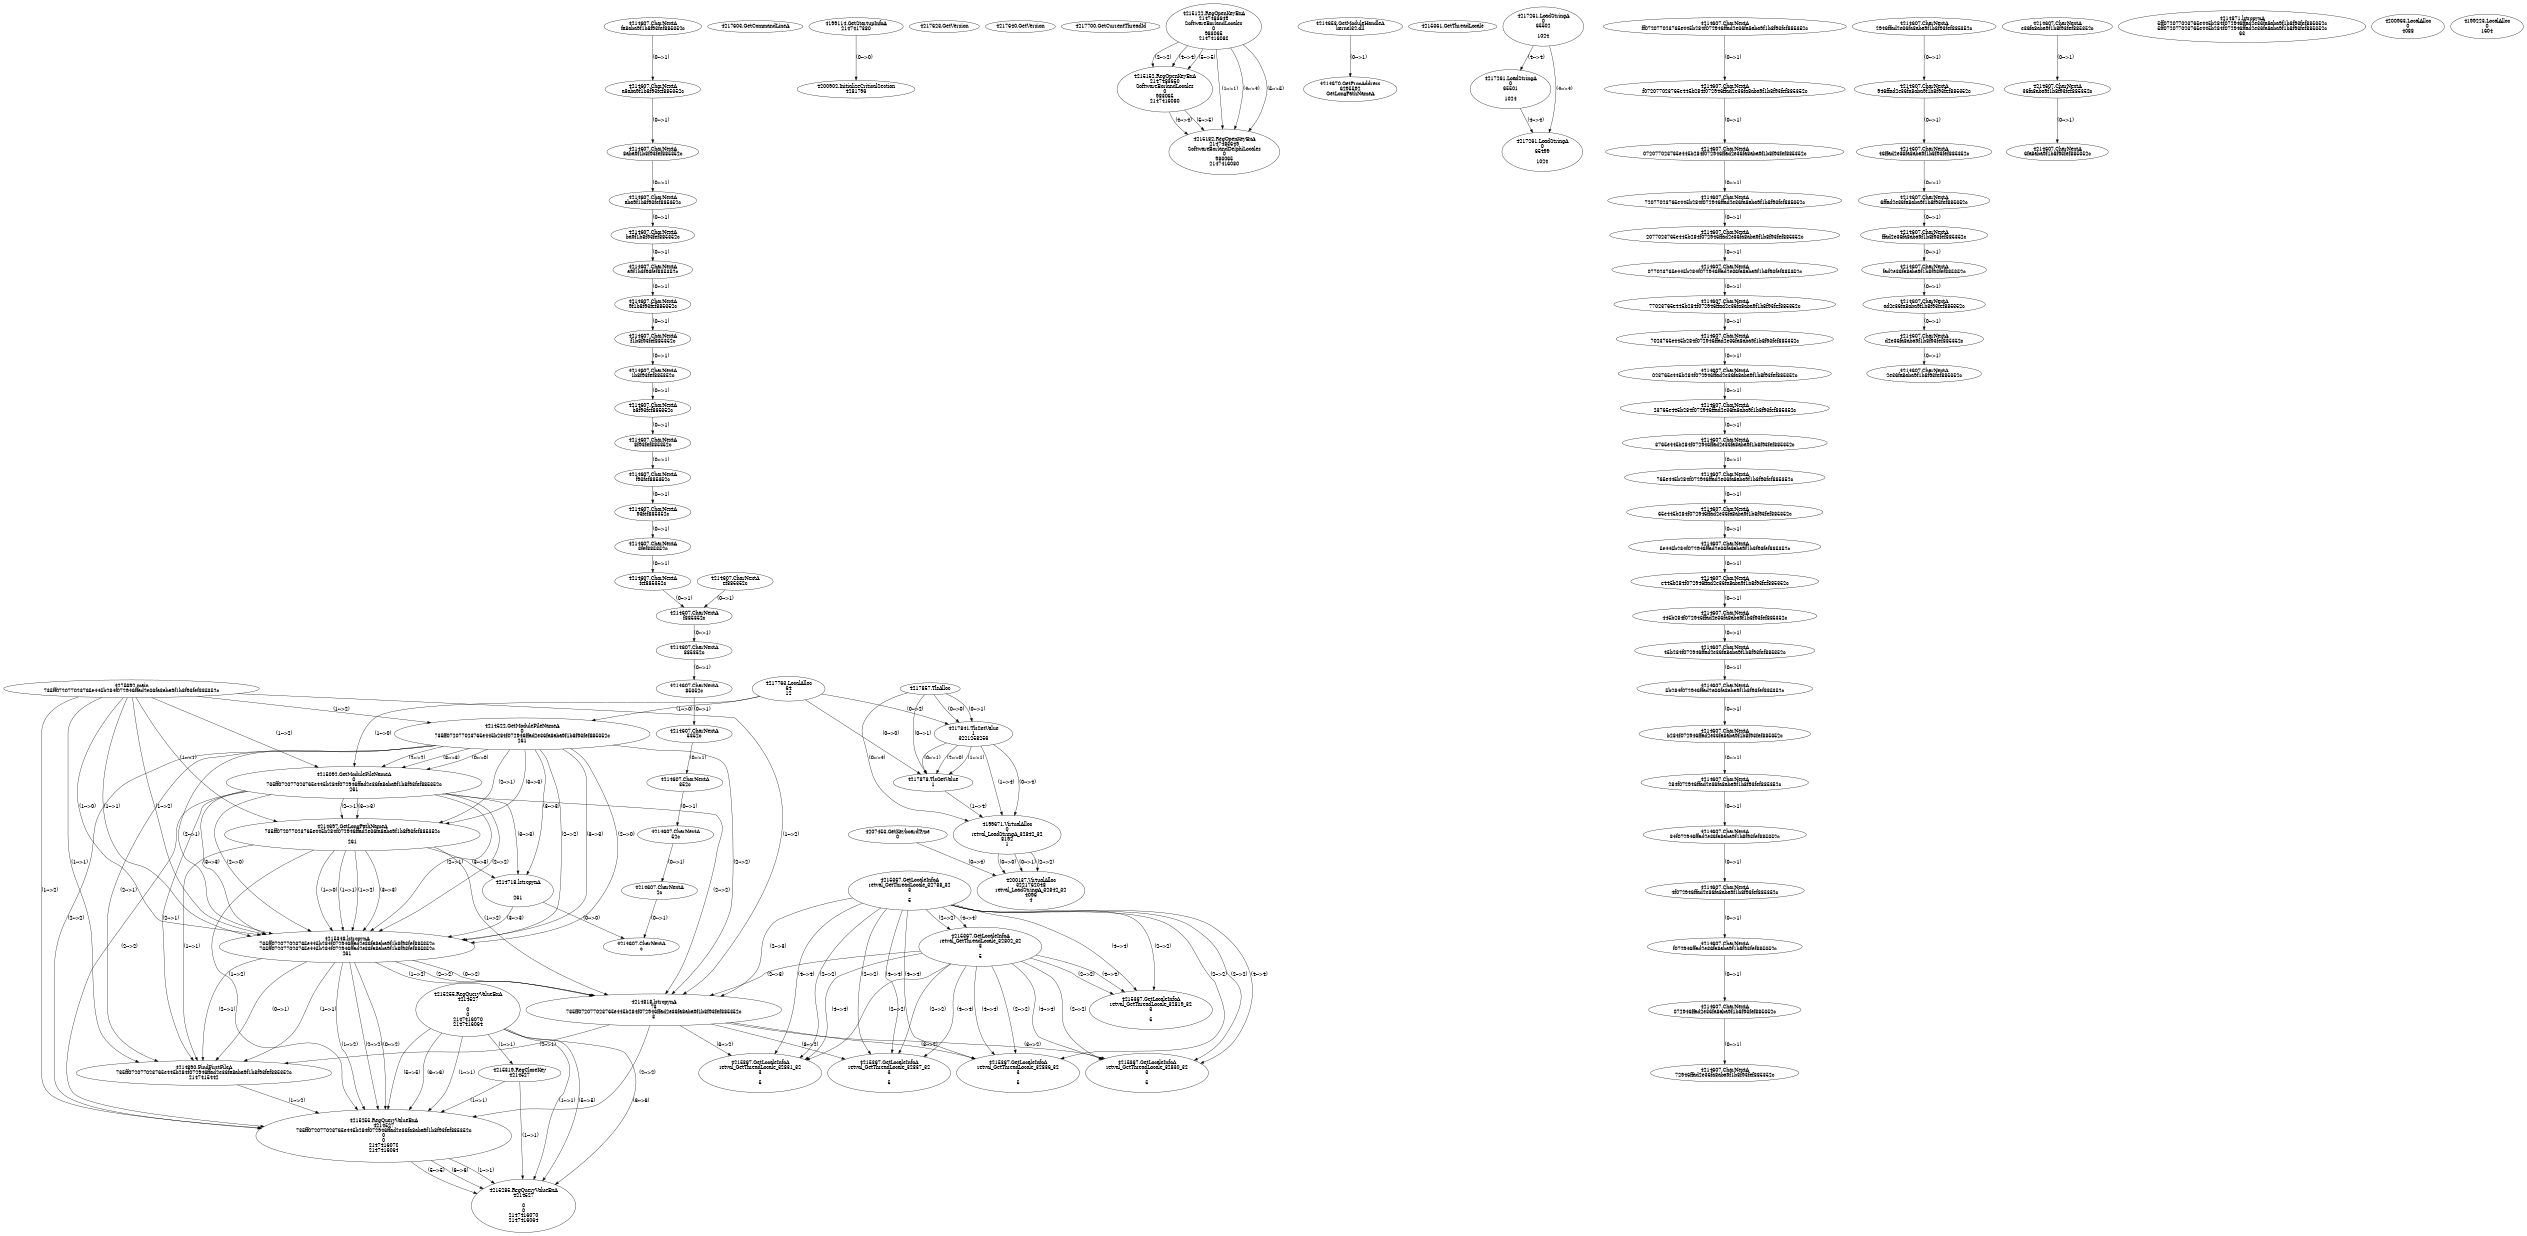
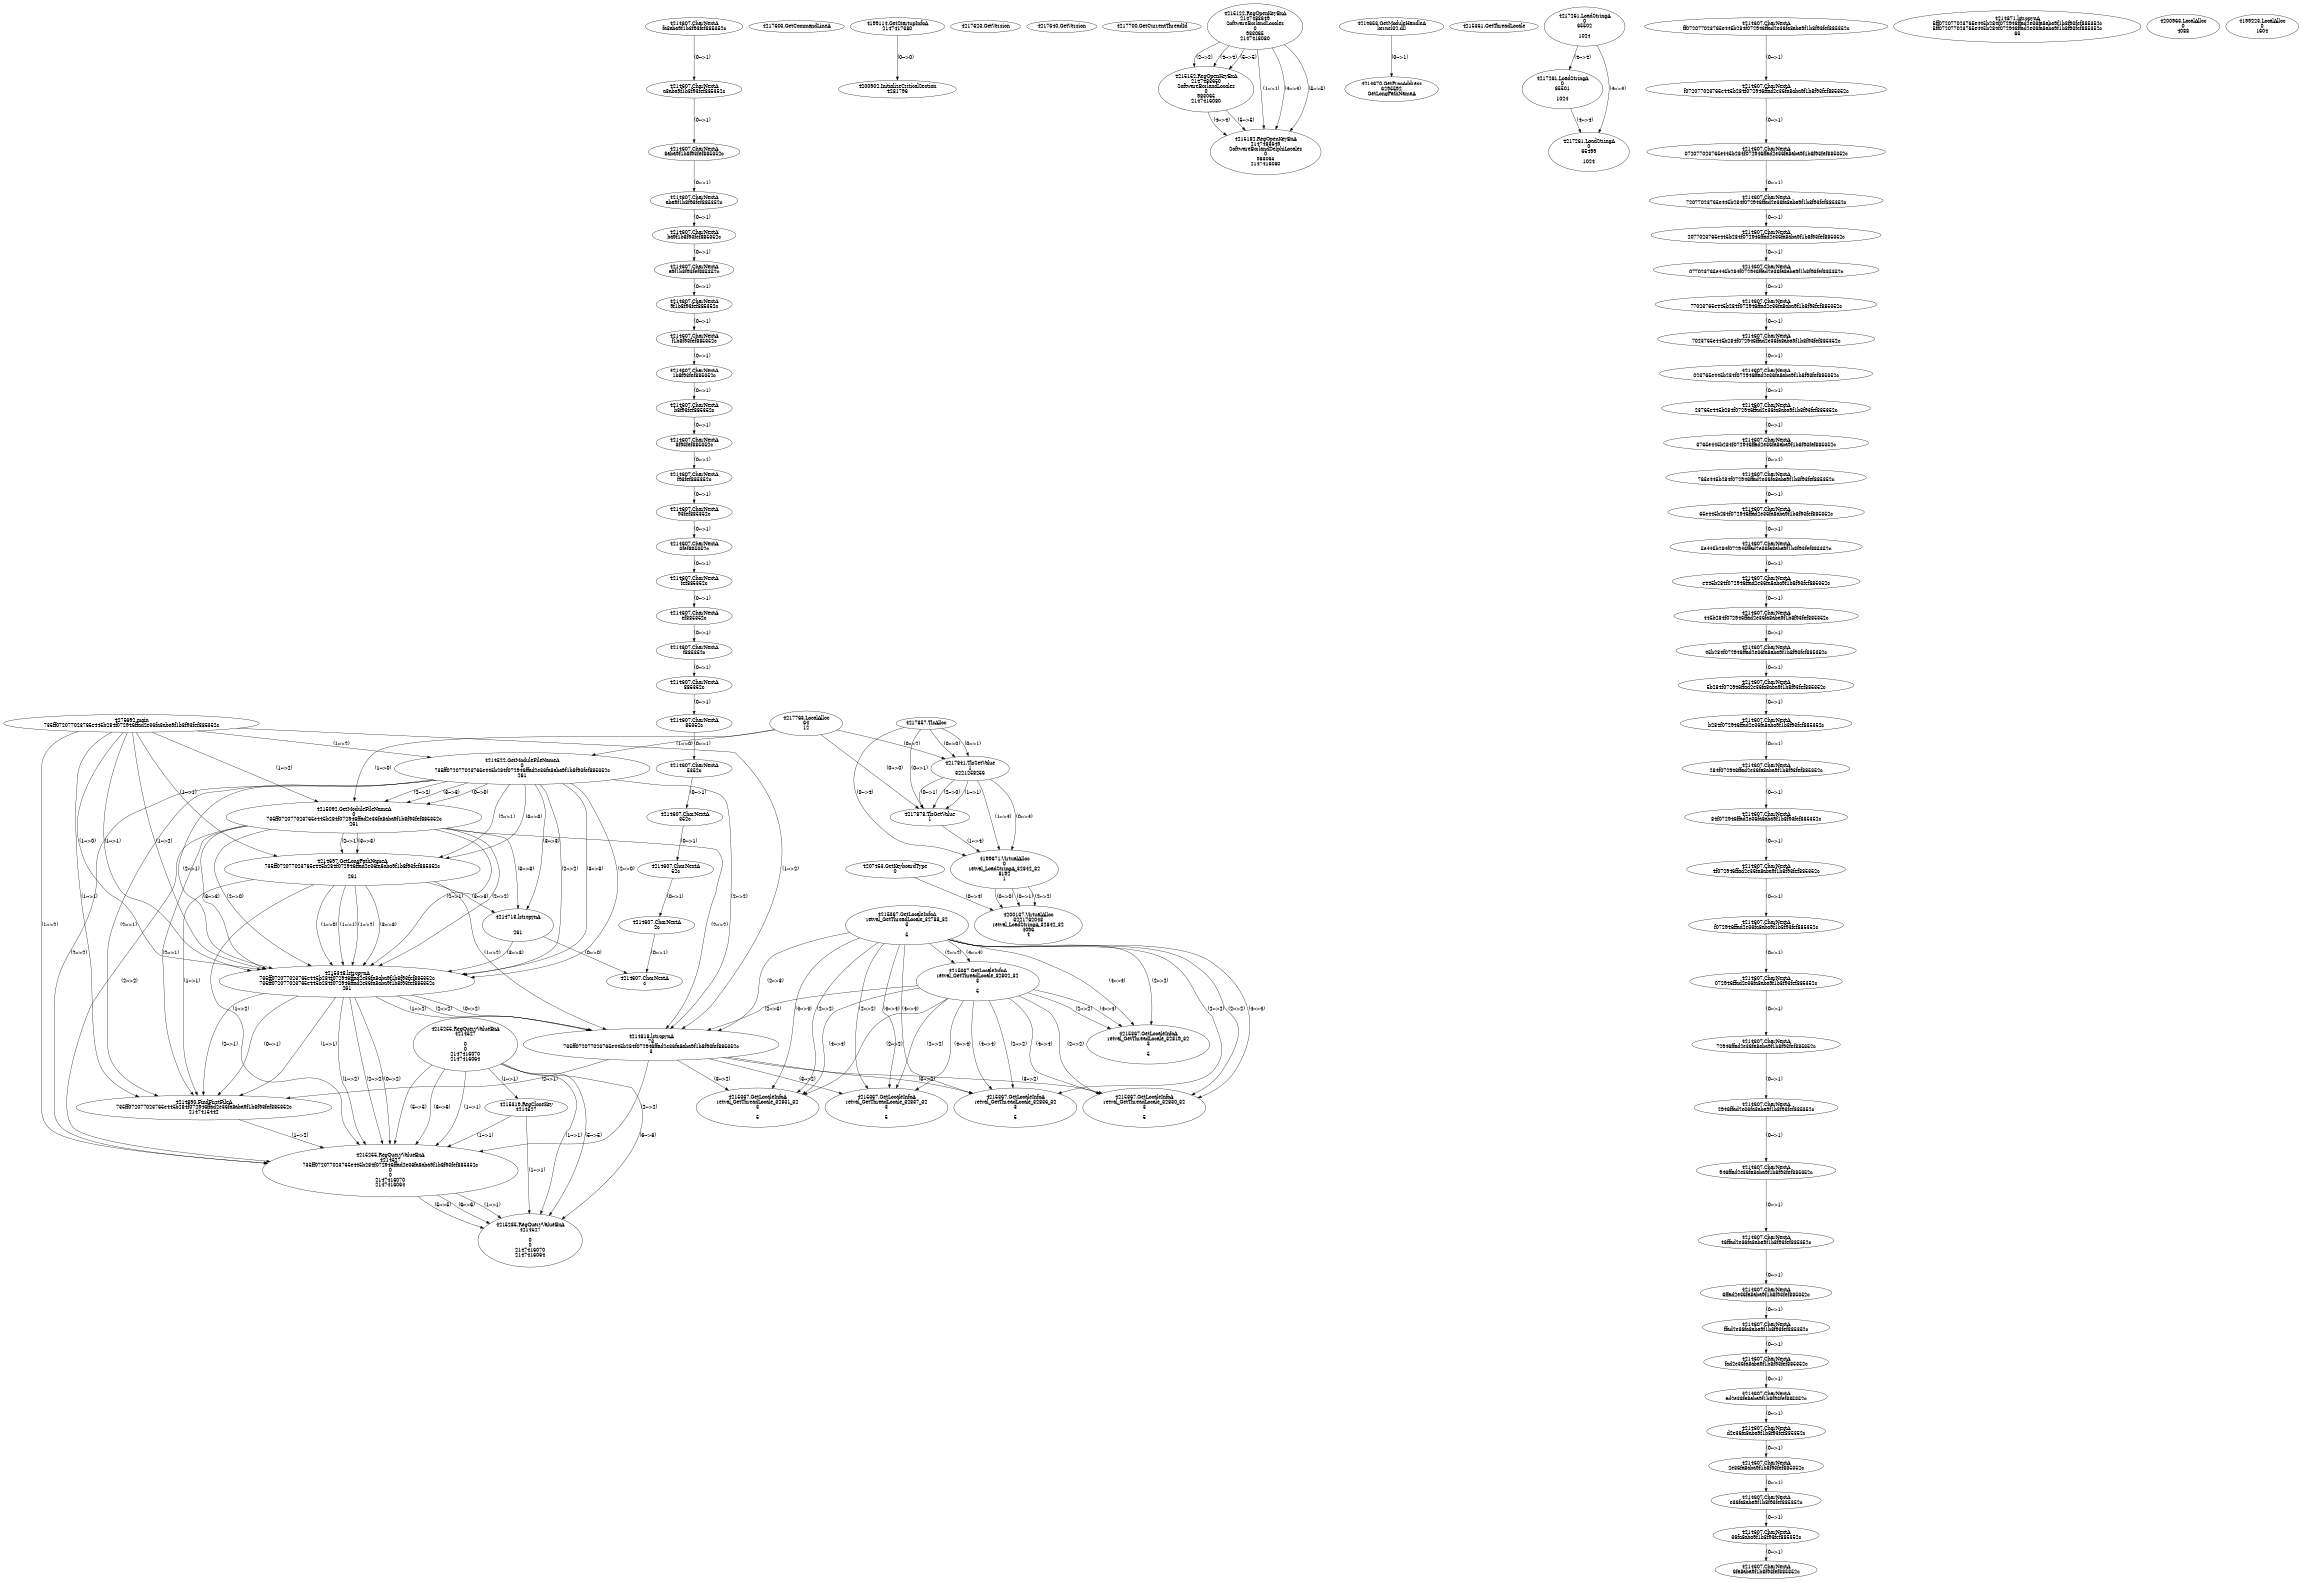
(672, 598) -> (694, 597)
none -> (1766, 1074)
none -> (1766, 1482)
